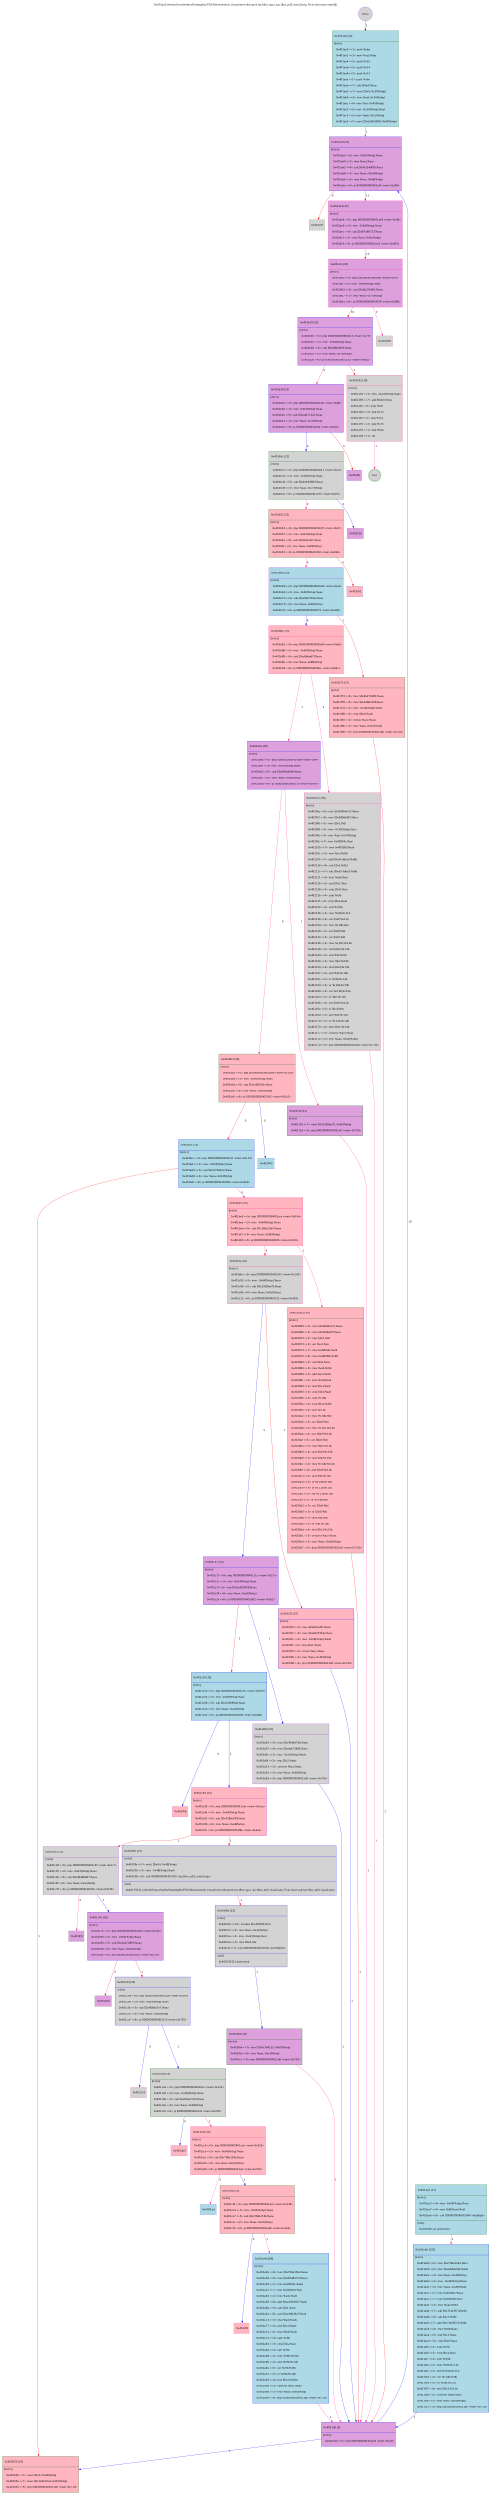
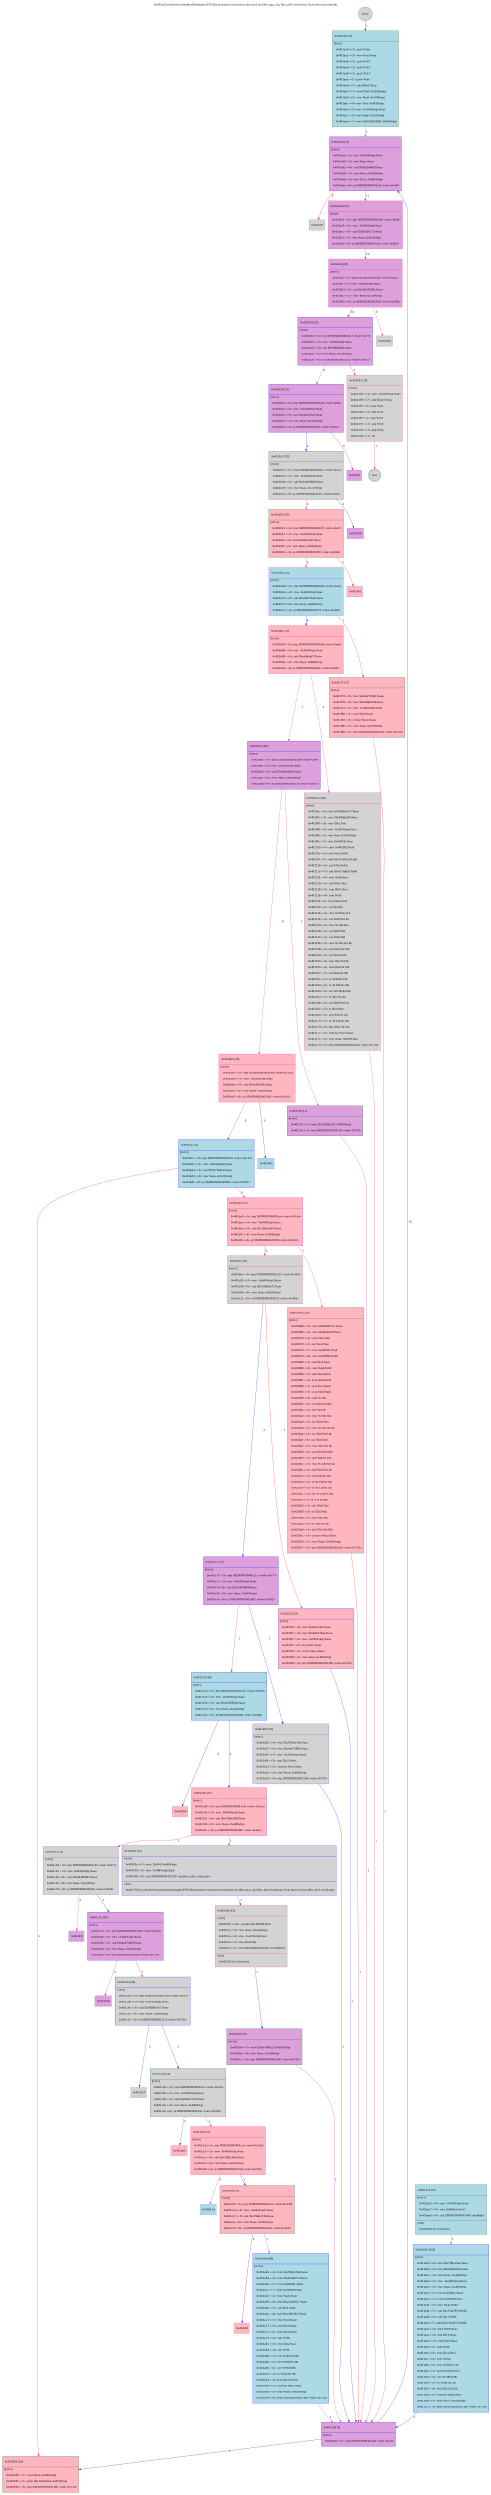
(257, 1078) -> (257, 1078)
(251, 1936) -> (251, 1936)
